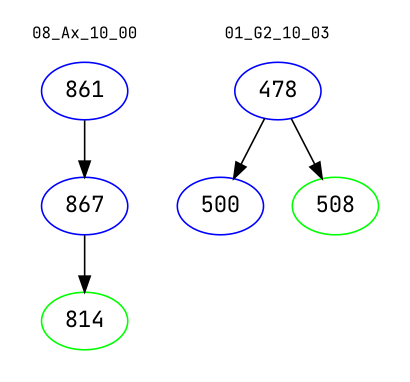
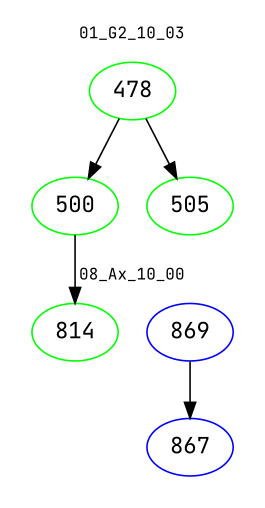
(85, 91) -> (190, 332)
(278, 91) -> (133, 91)
(220, 206) -> (75, 206)
(335, 206) -> (190, 206)
(85, 256) -> (75, 270)
